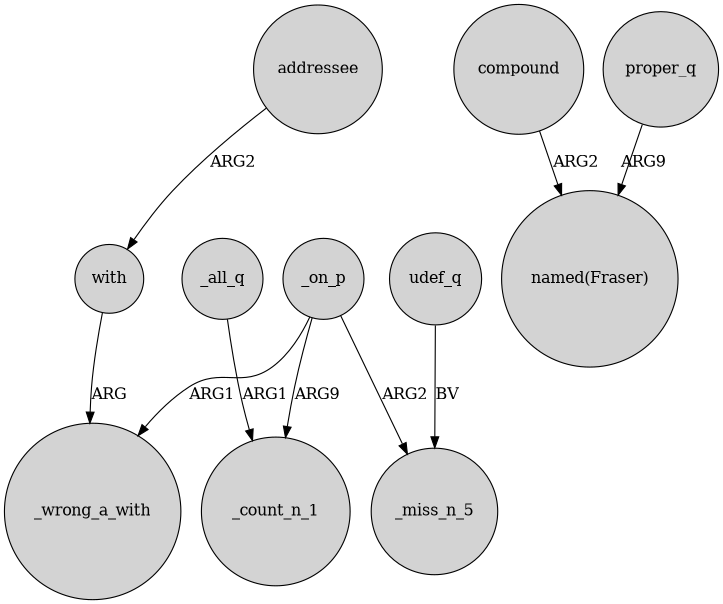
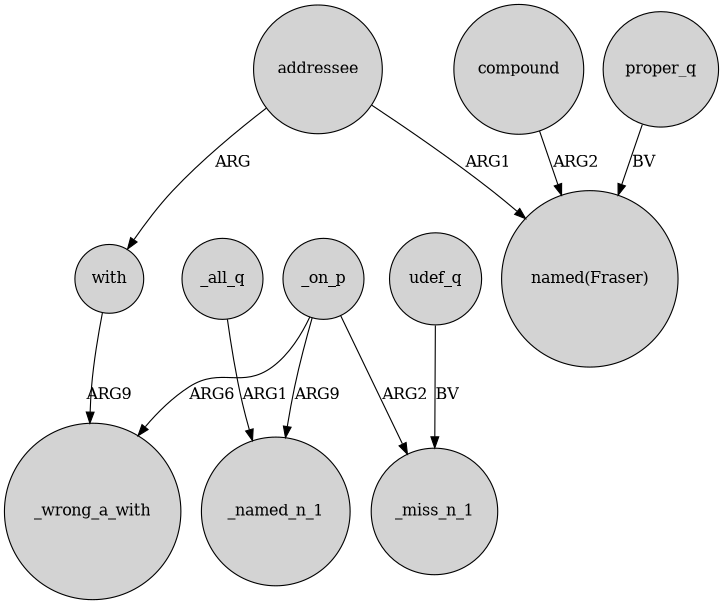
none -> (446, 156)
(233, 163) -> (233, 163)
(644, 163) -> (644, 163)
(109, 395) -> (109, 395)
(212, 395) -> (212, 395)
(276, 511) -> (276, 511)
(434, 511) -> (434, 511)
